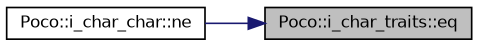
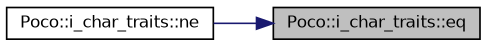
(106, 23) -> (110, 23)
